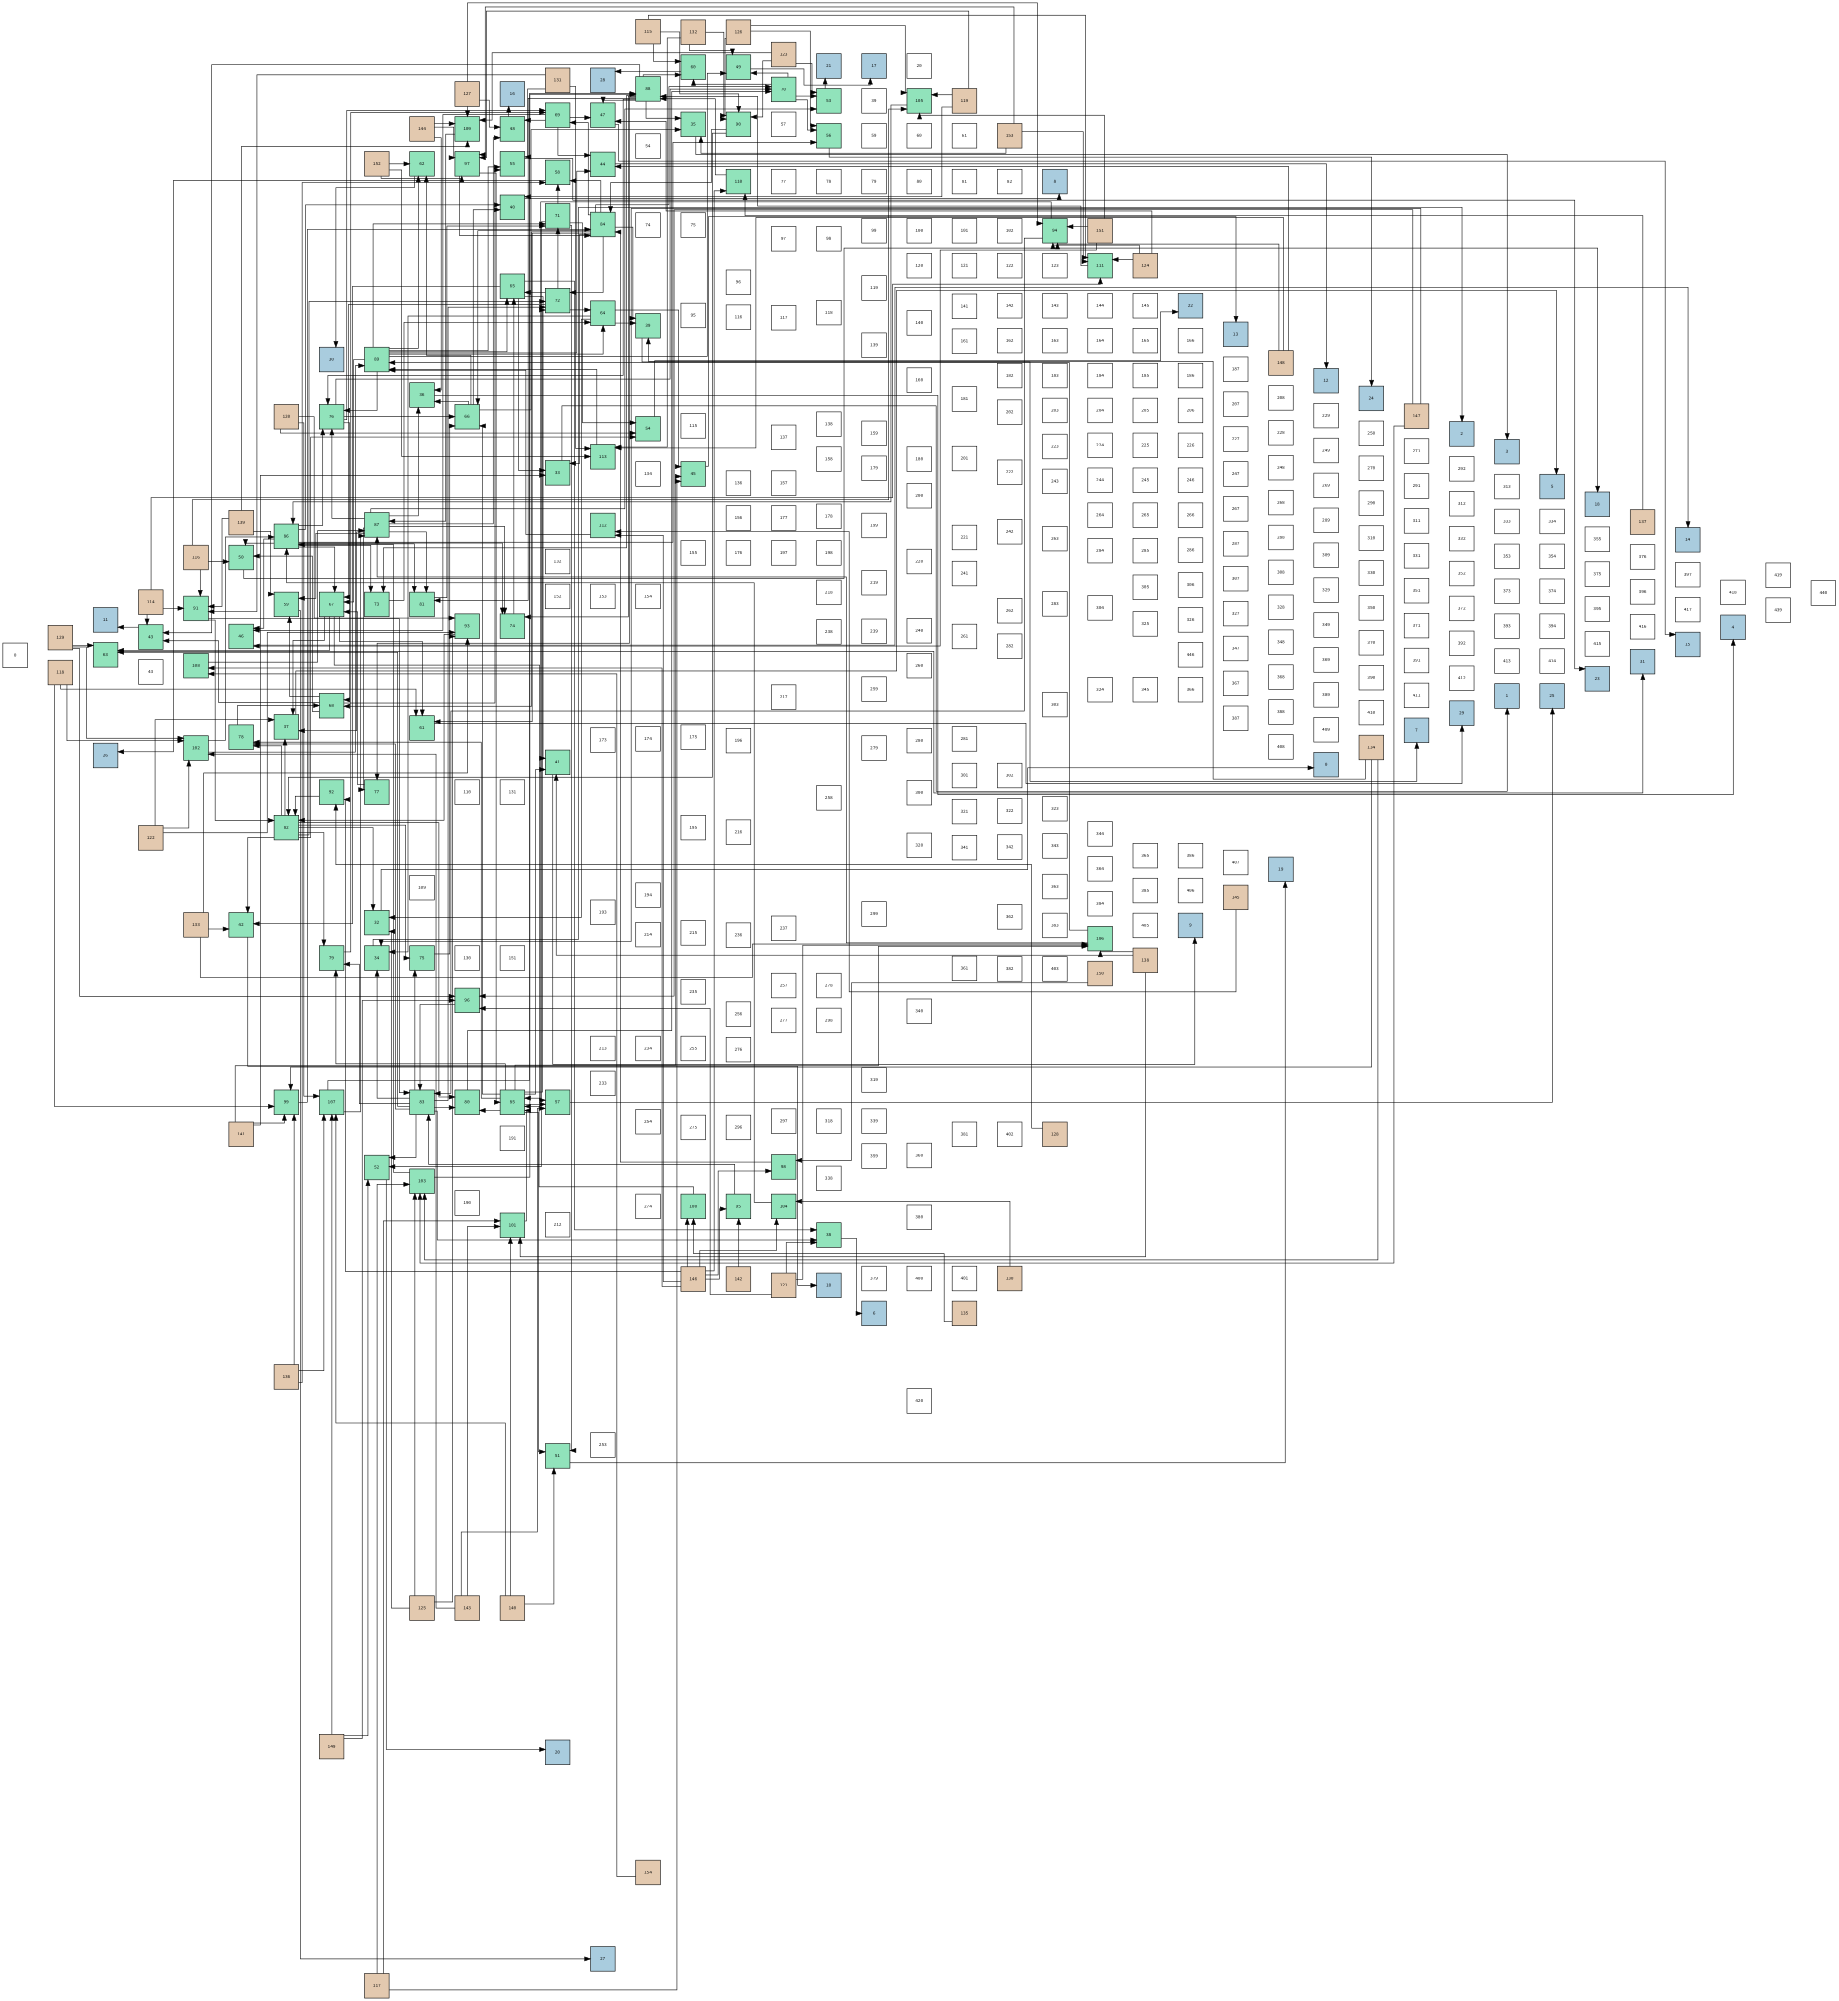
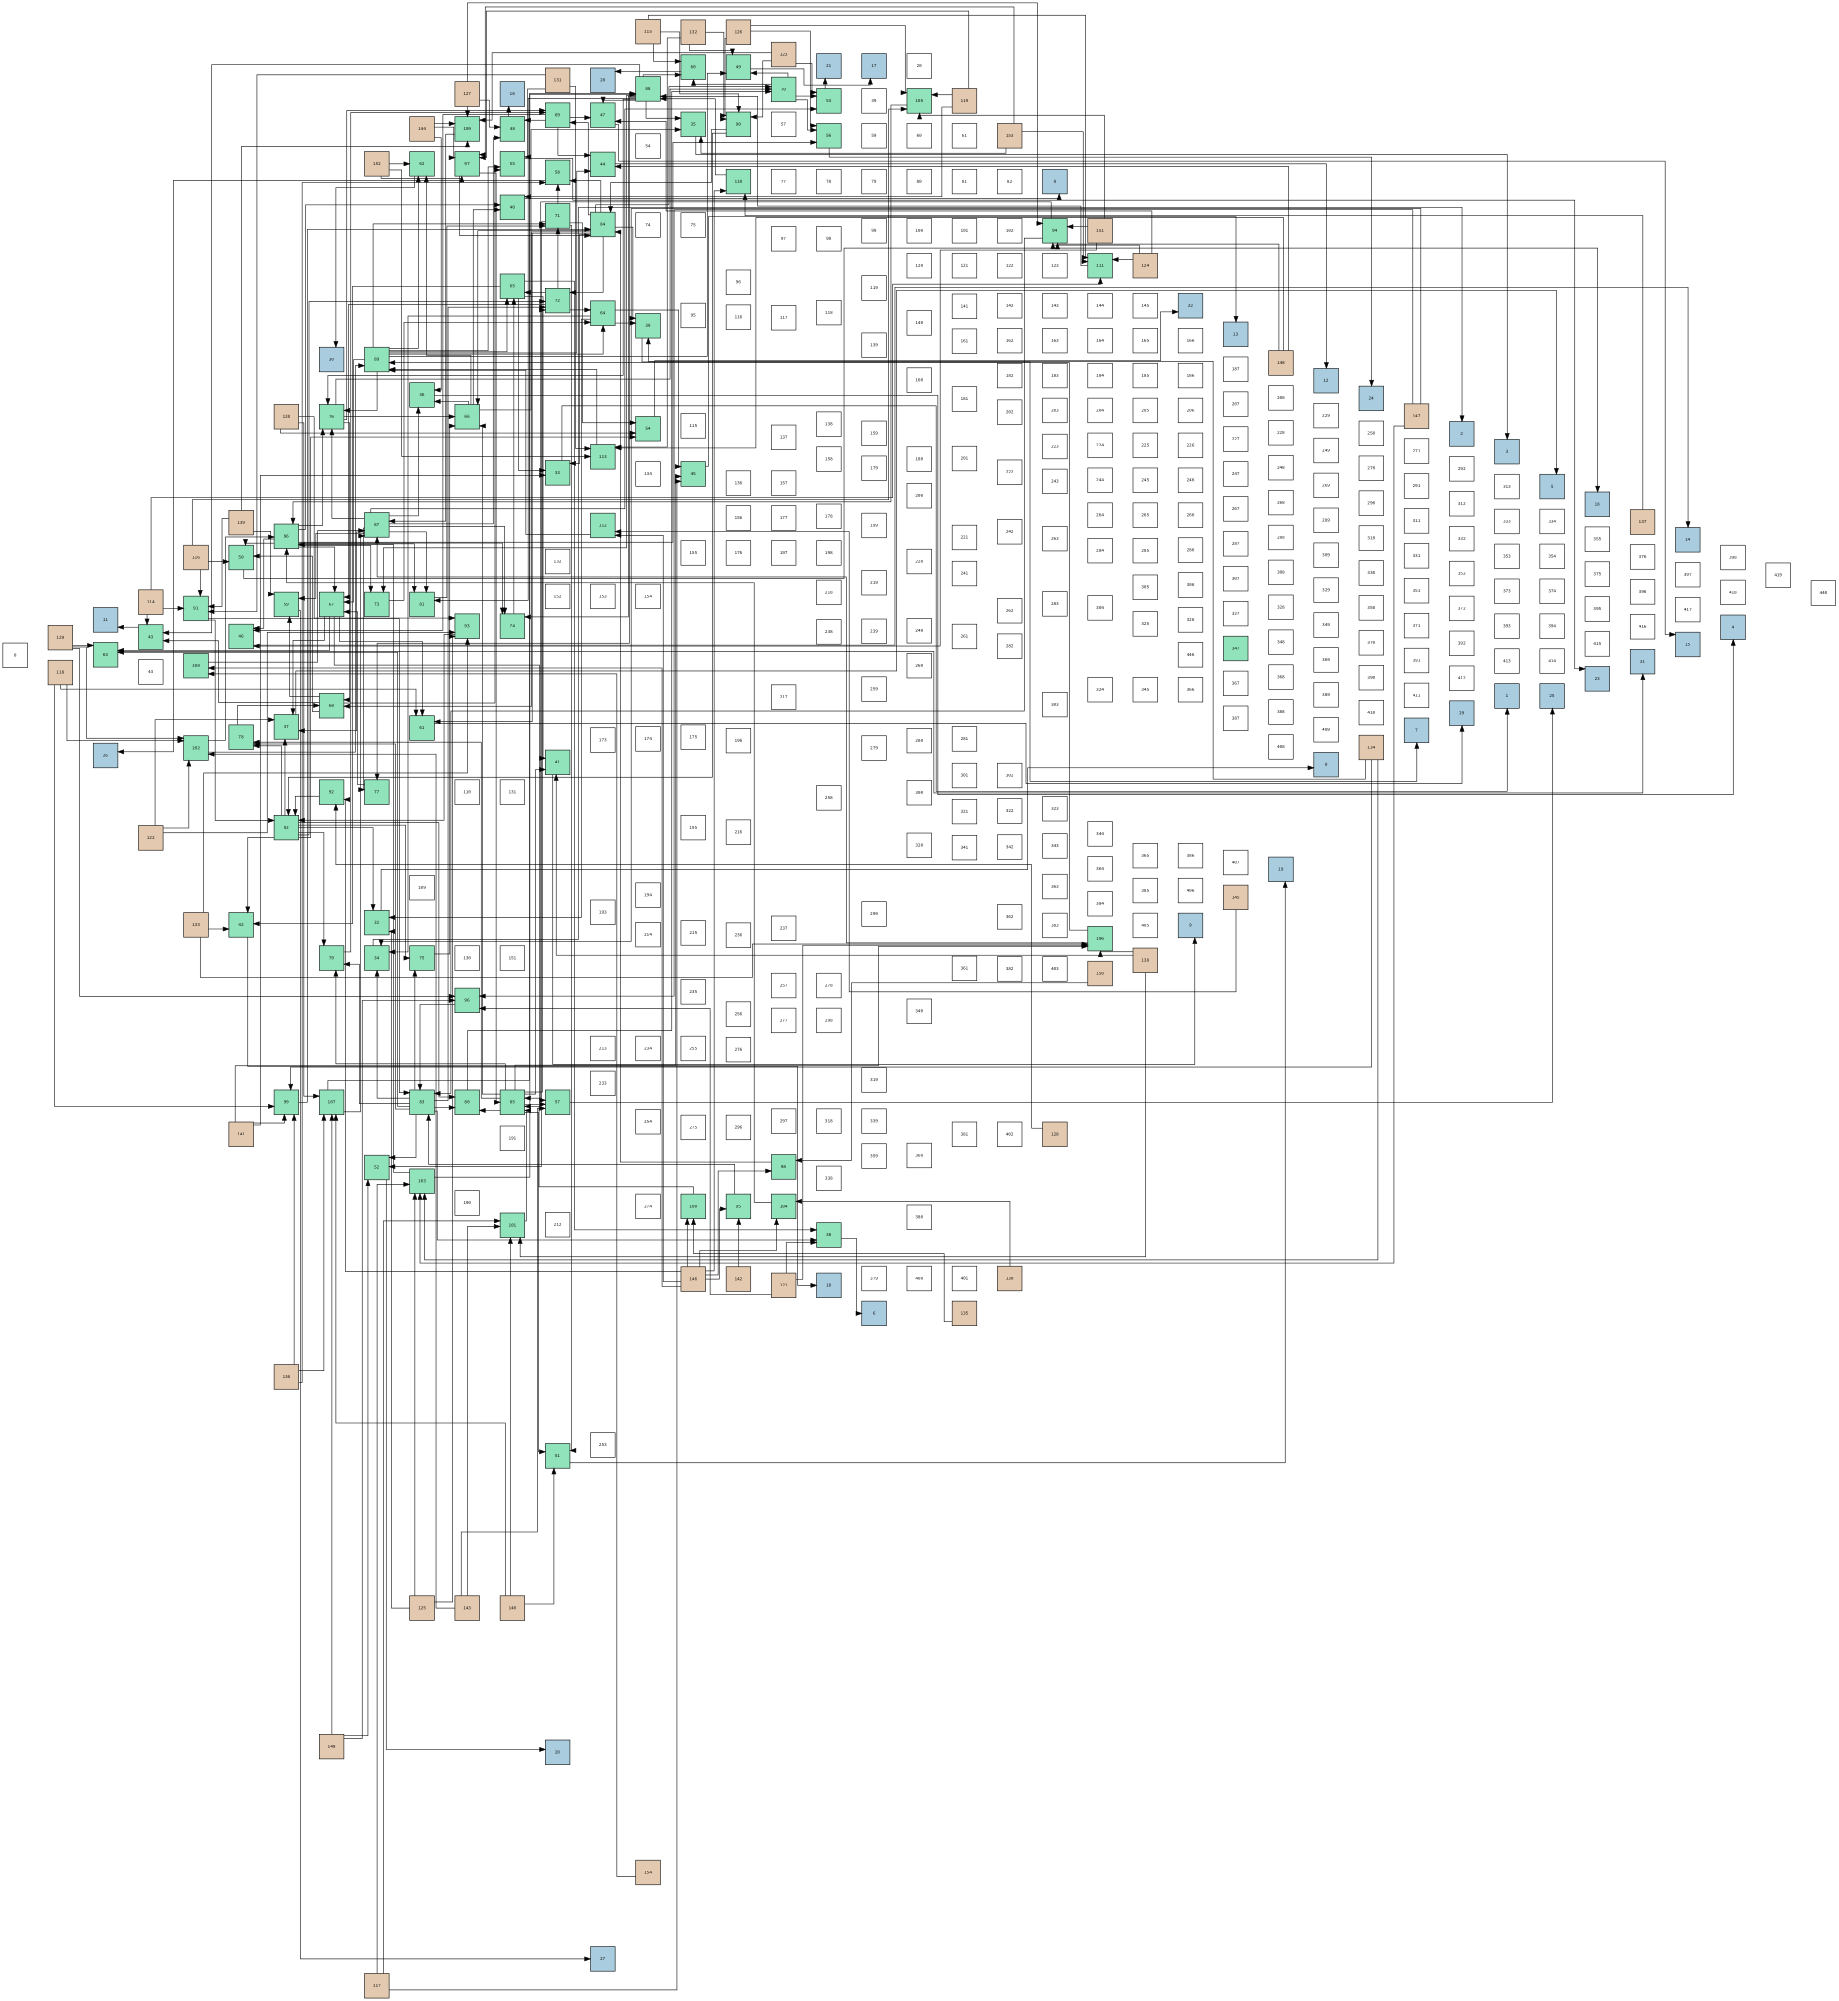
none -> (1733, 558)
(1778, 610) -> none
(1236, 648) -> (1236, 648)
(919, 1401) -> none
